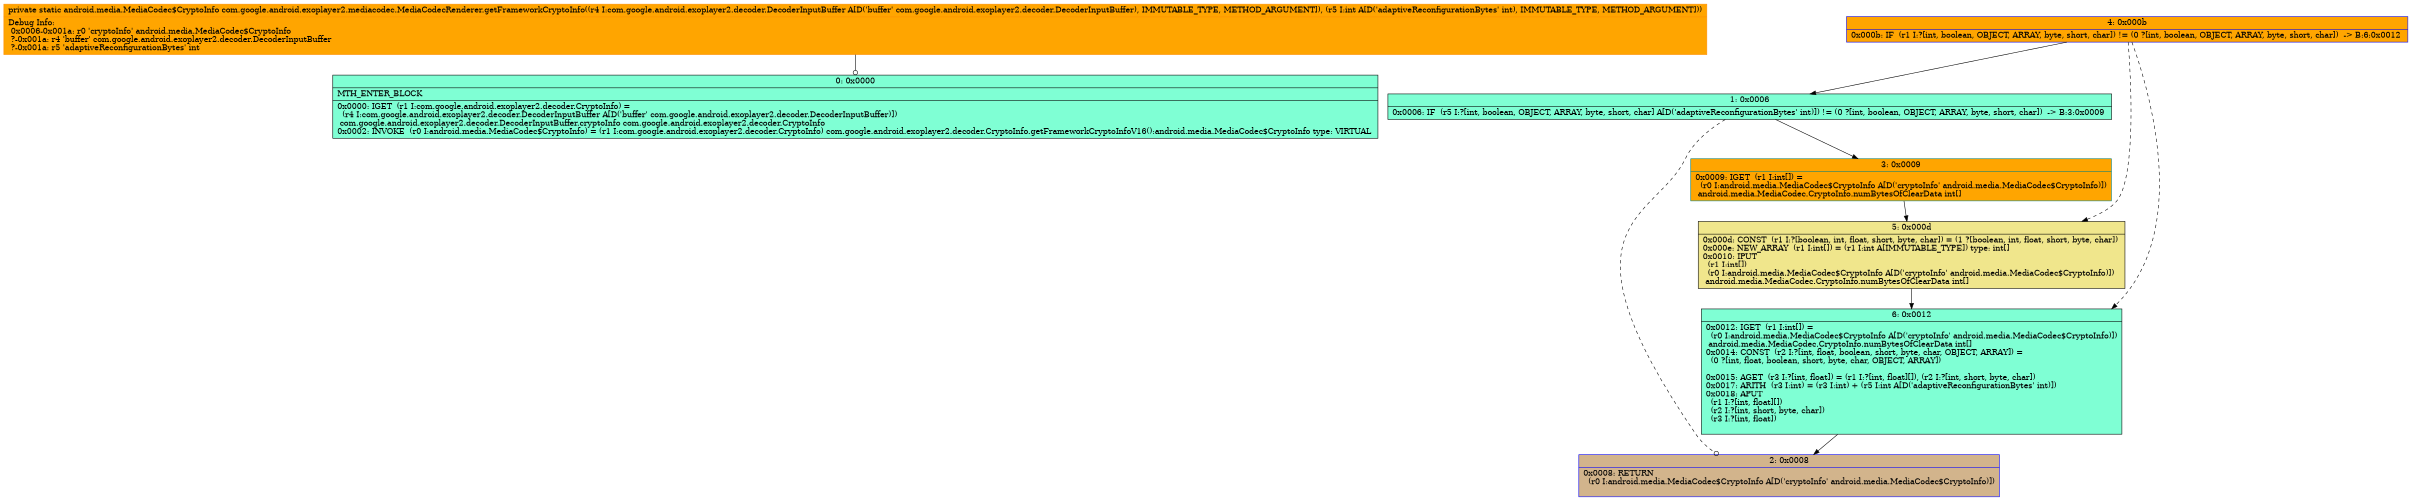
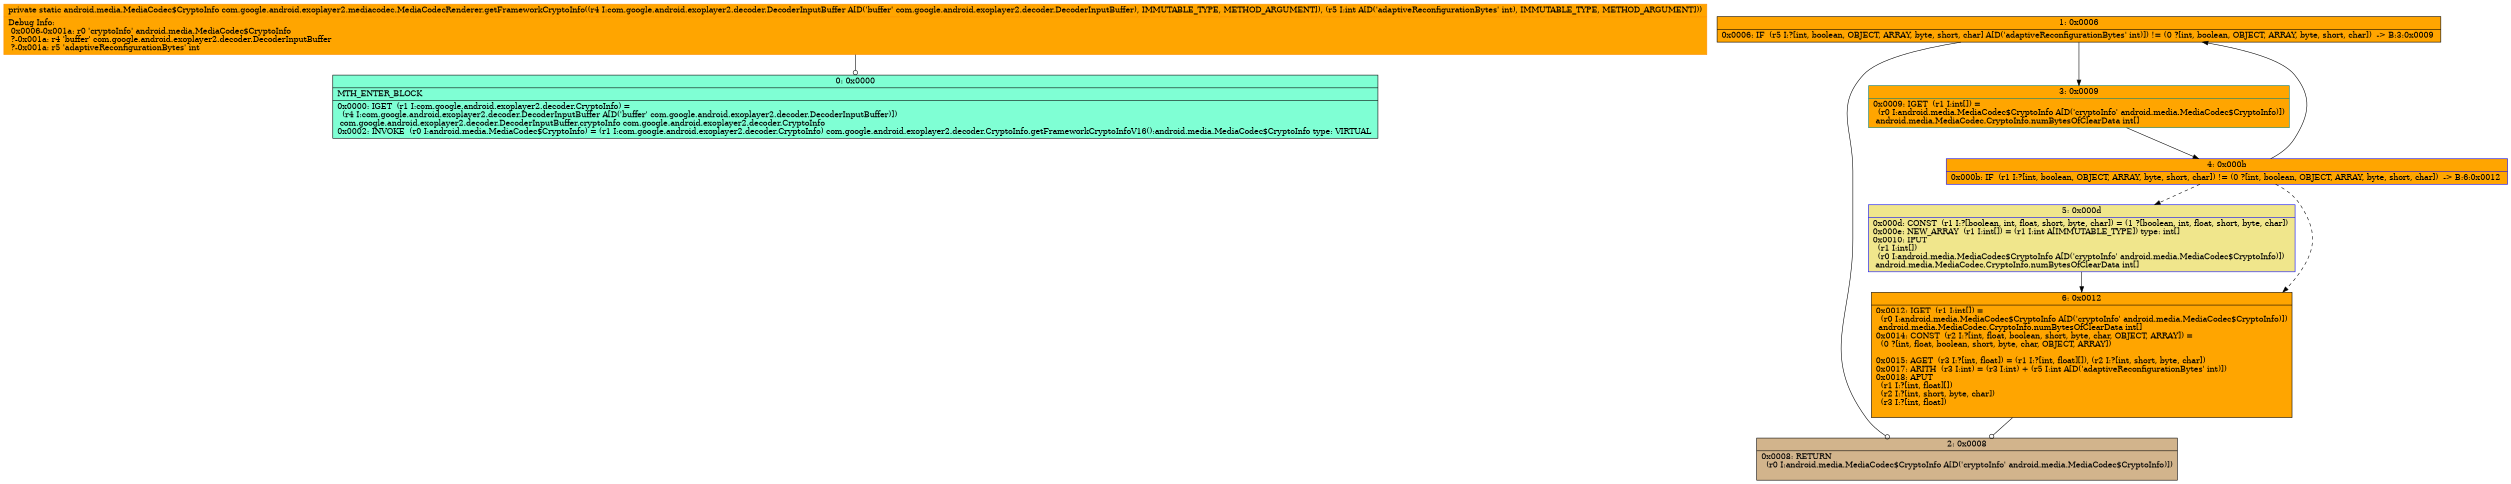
(1750, 107) -> (2079, 29)
(1905, 208) -> (2160, 142)
(1912, 255) -> (2082, 238)
(1622, 279) -> (1853, 208)
(1912, 372) -> (2082, 355)
(1828, 443) -> (2003, 426)
(1789, 476) -> (1967, 459)
